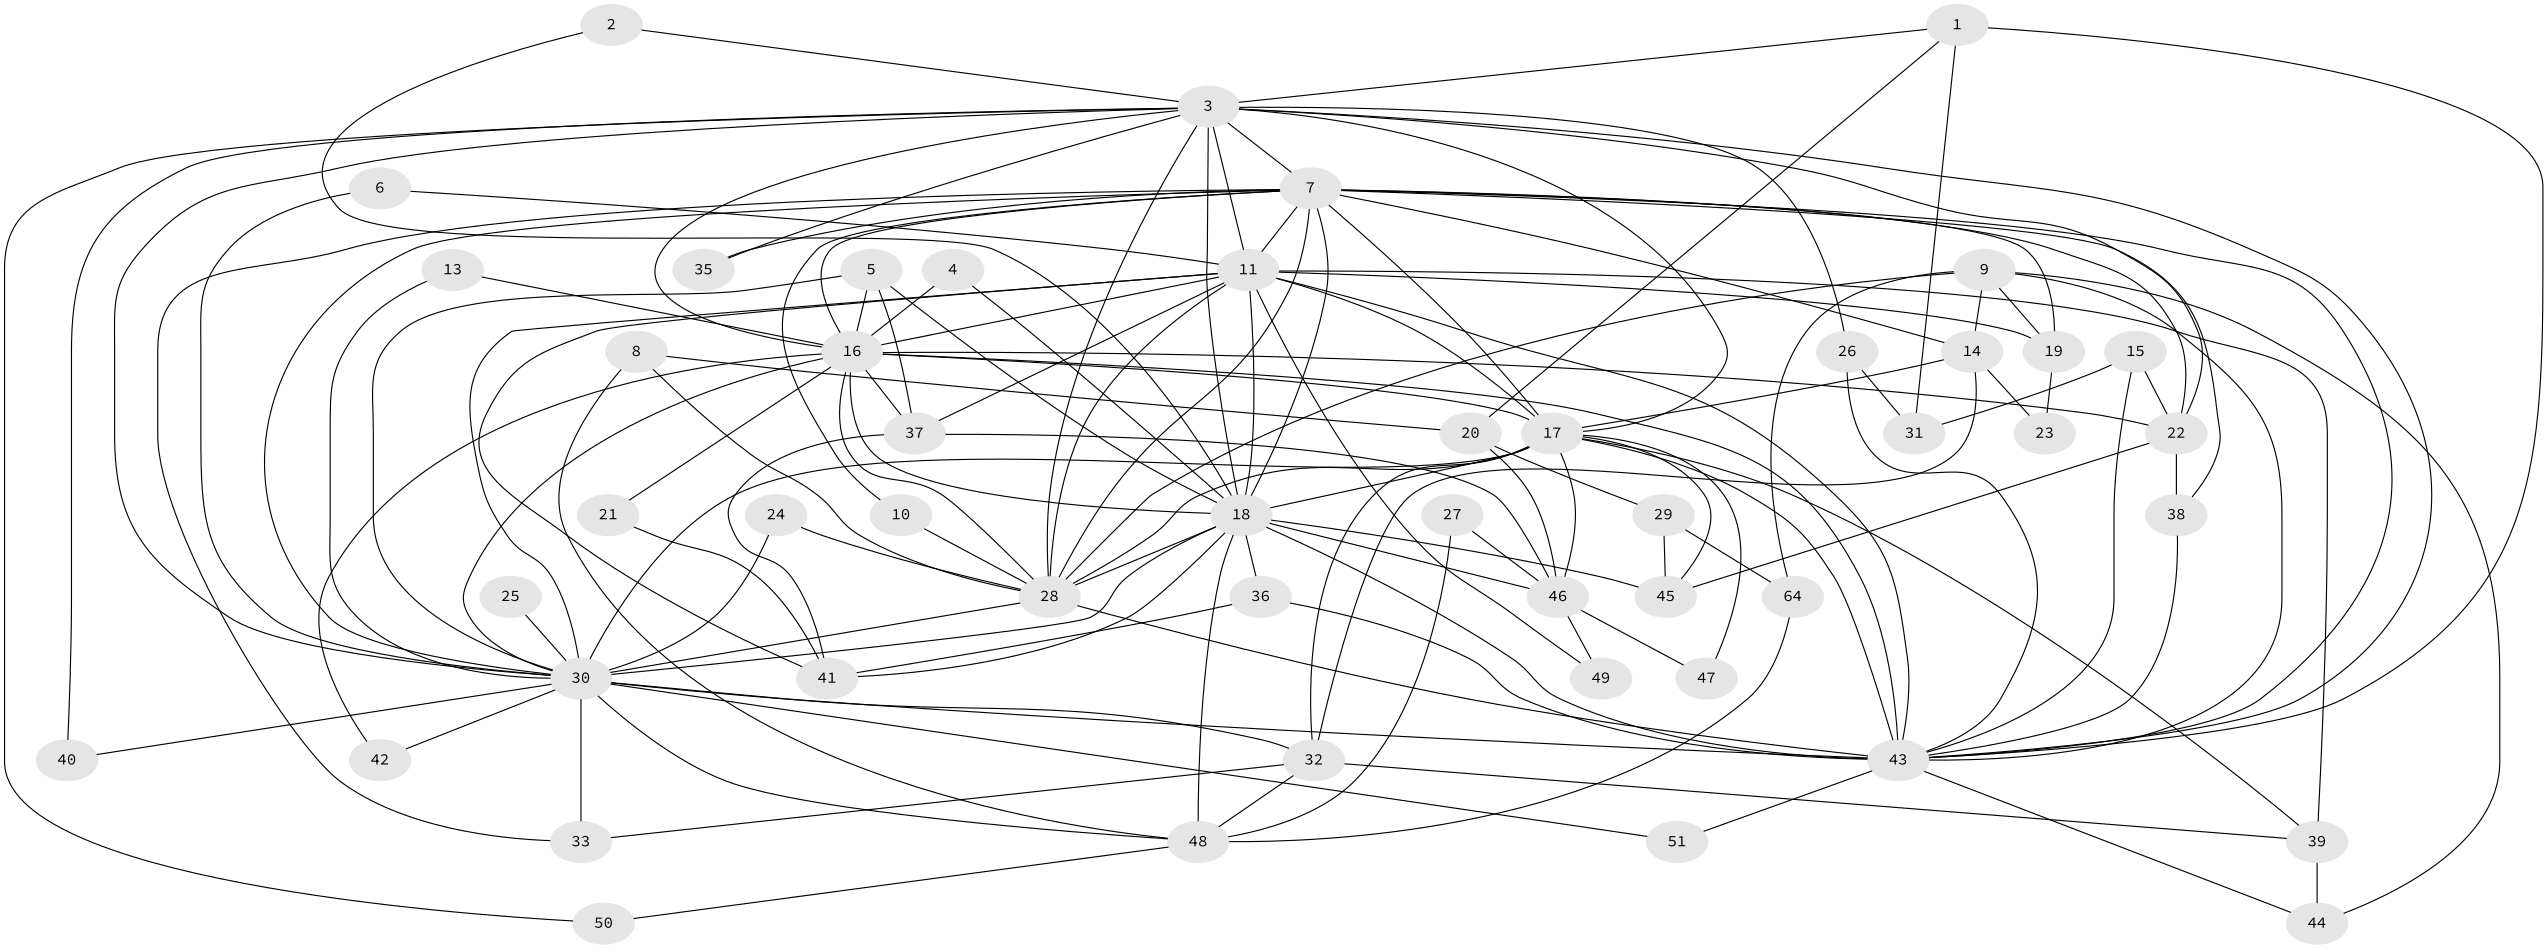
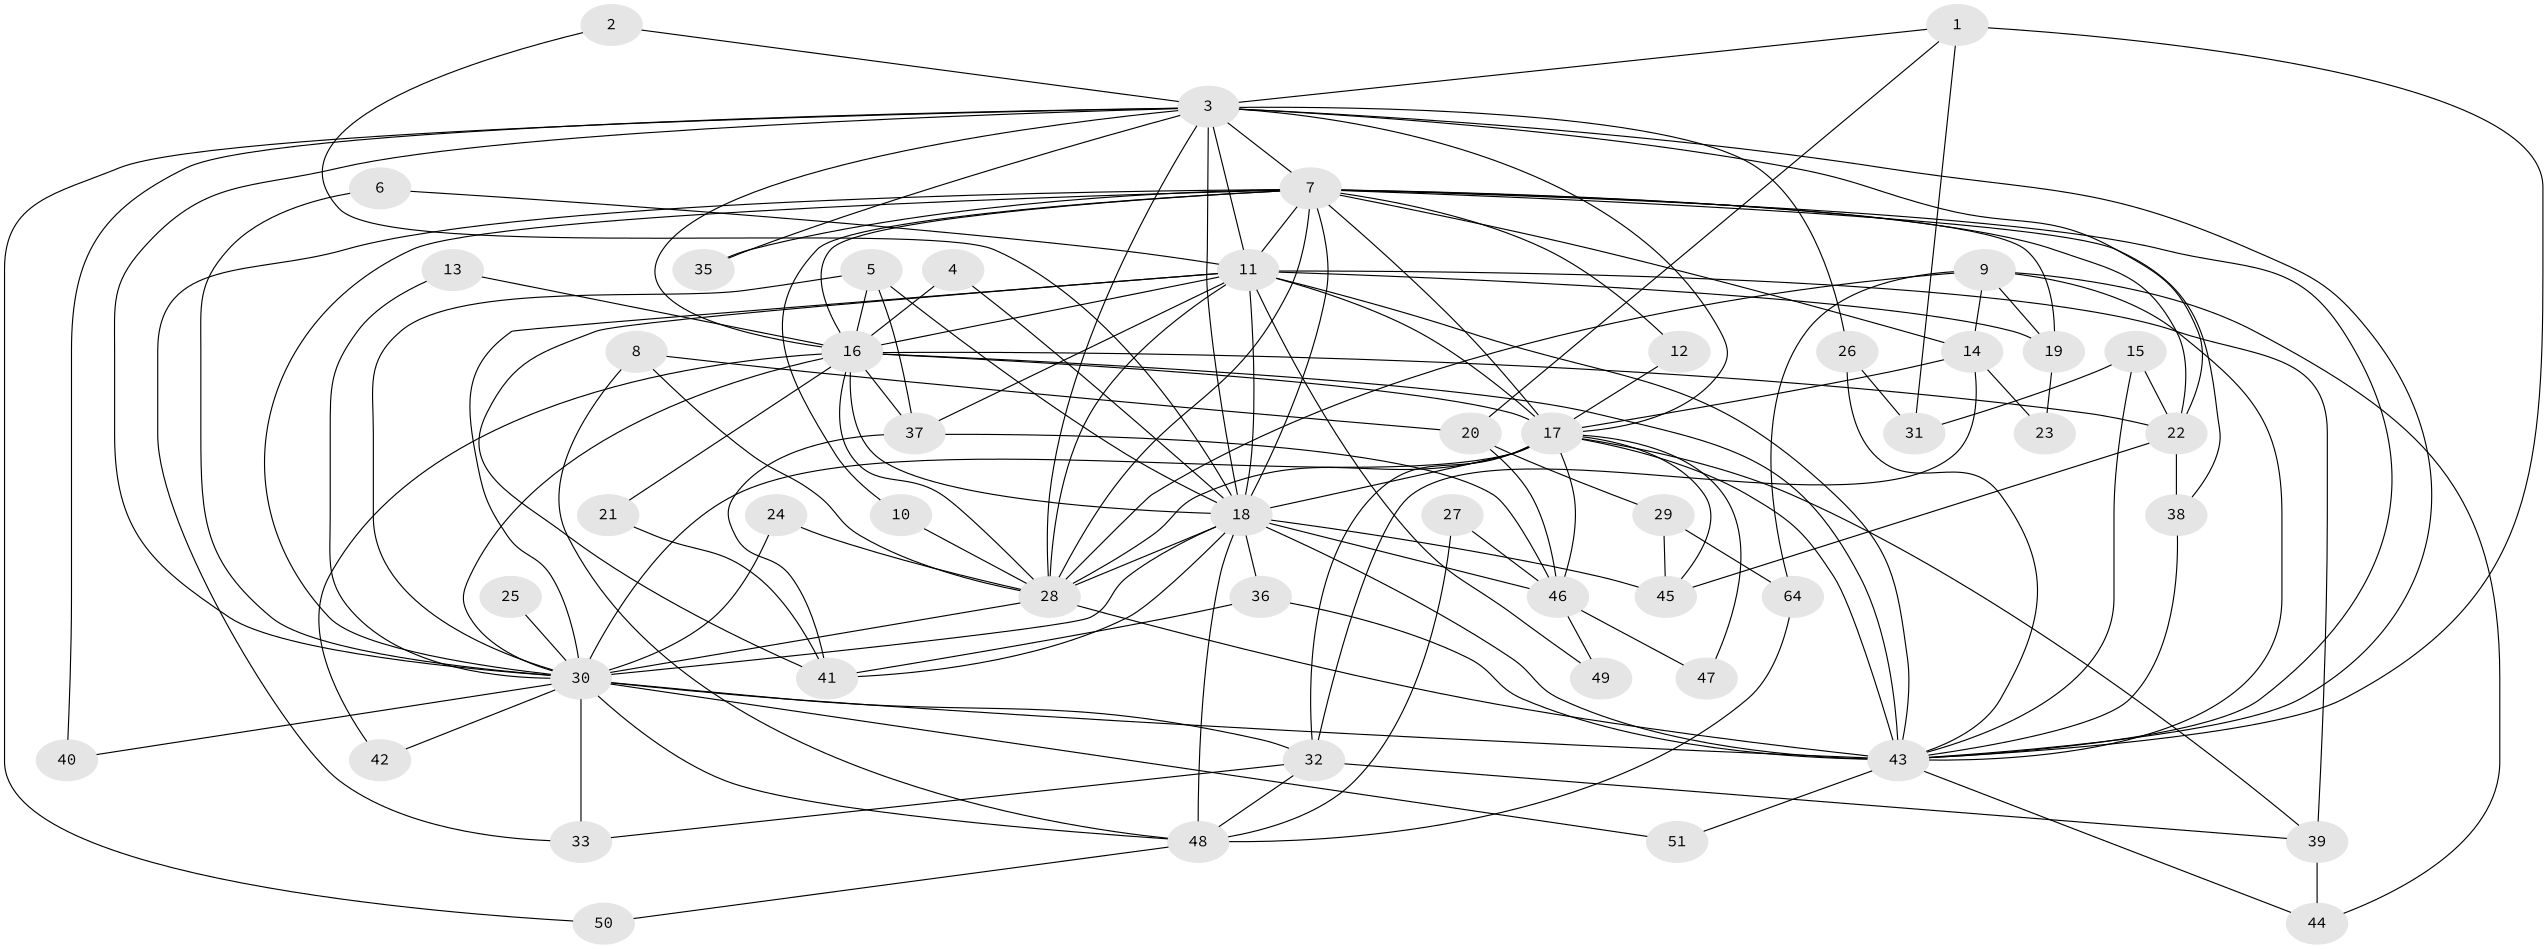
none -> (1679, 352)
